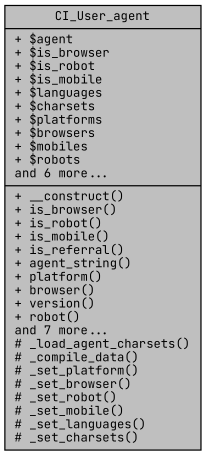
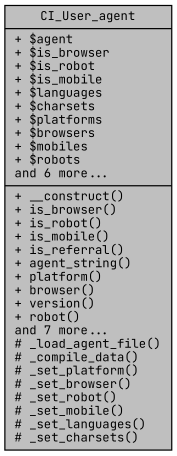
(103, 344) -> (88, 344)
